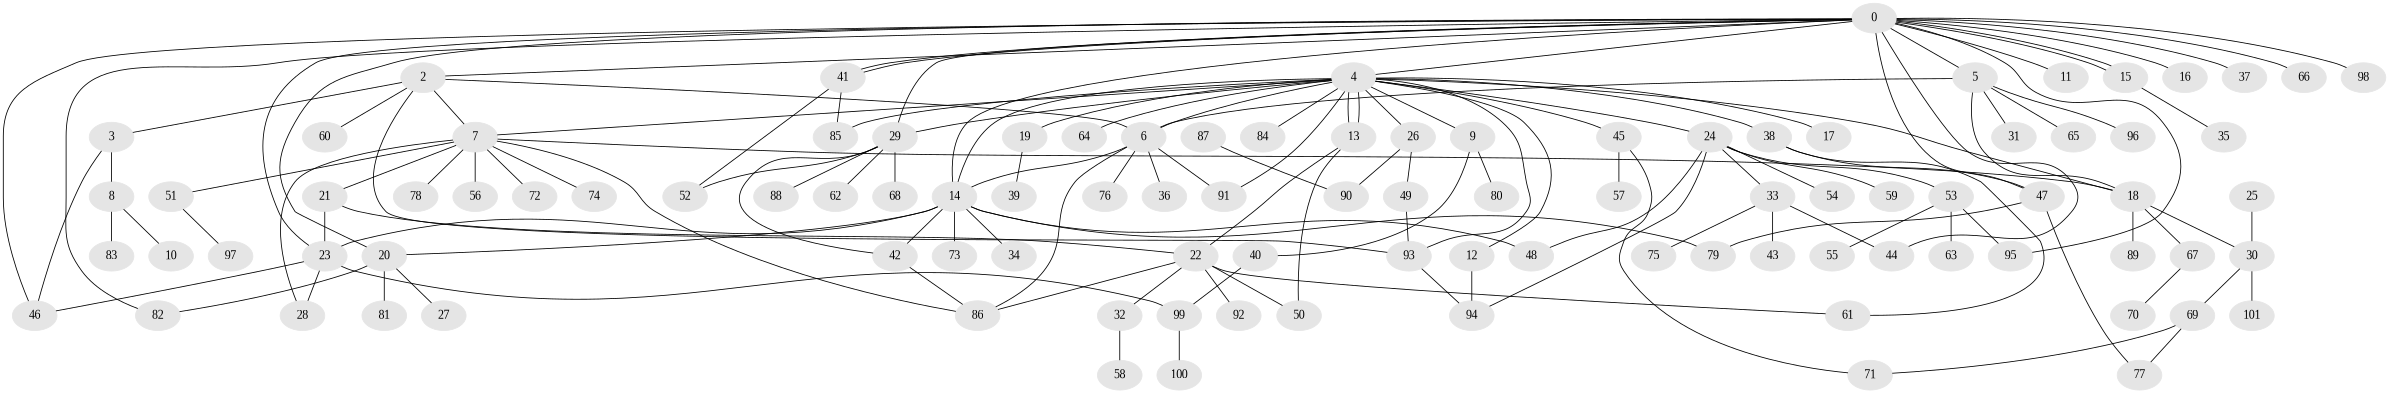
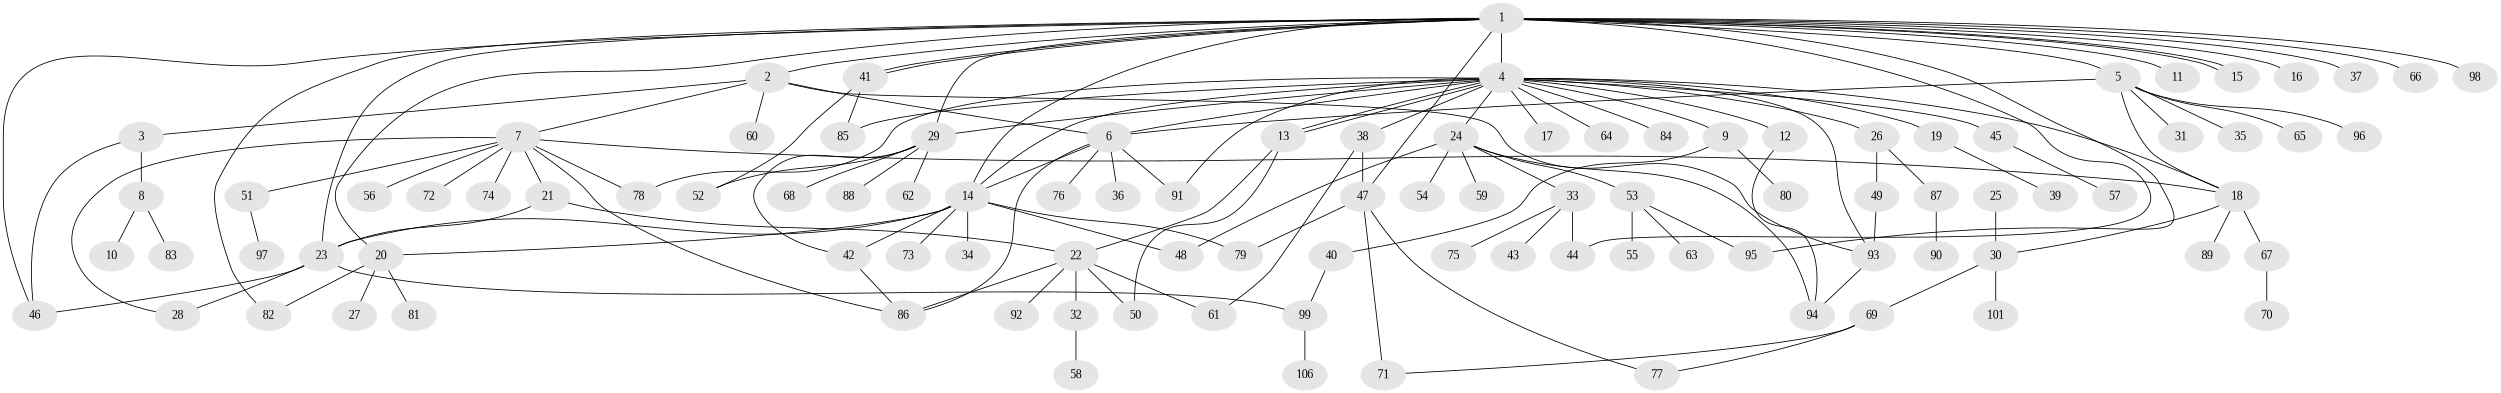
(1874, 18) -> (1502, 18)
(2175, 107) -> (2179, 107)
(894, 109) -> (1057, 92)
(1380, 167) -> (1911, 171)
(1664, 312) -> (1373, 286)
(1179, 375) -> (1305, 375)
